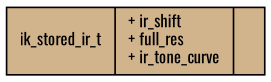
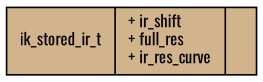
(174, 58) -> (170, 58)
